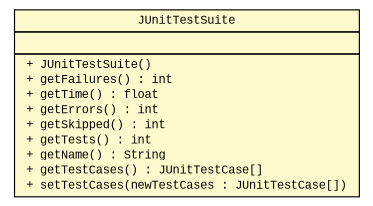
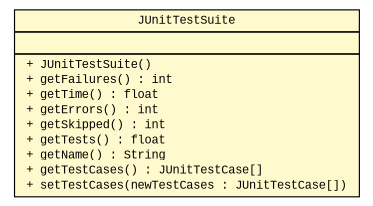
(89, 140) -> (96, 140)
